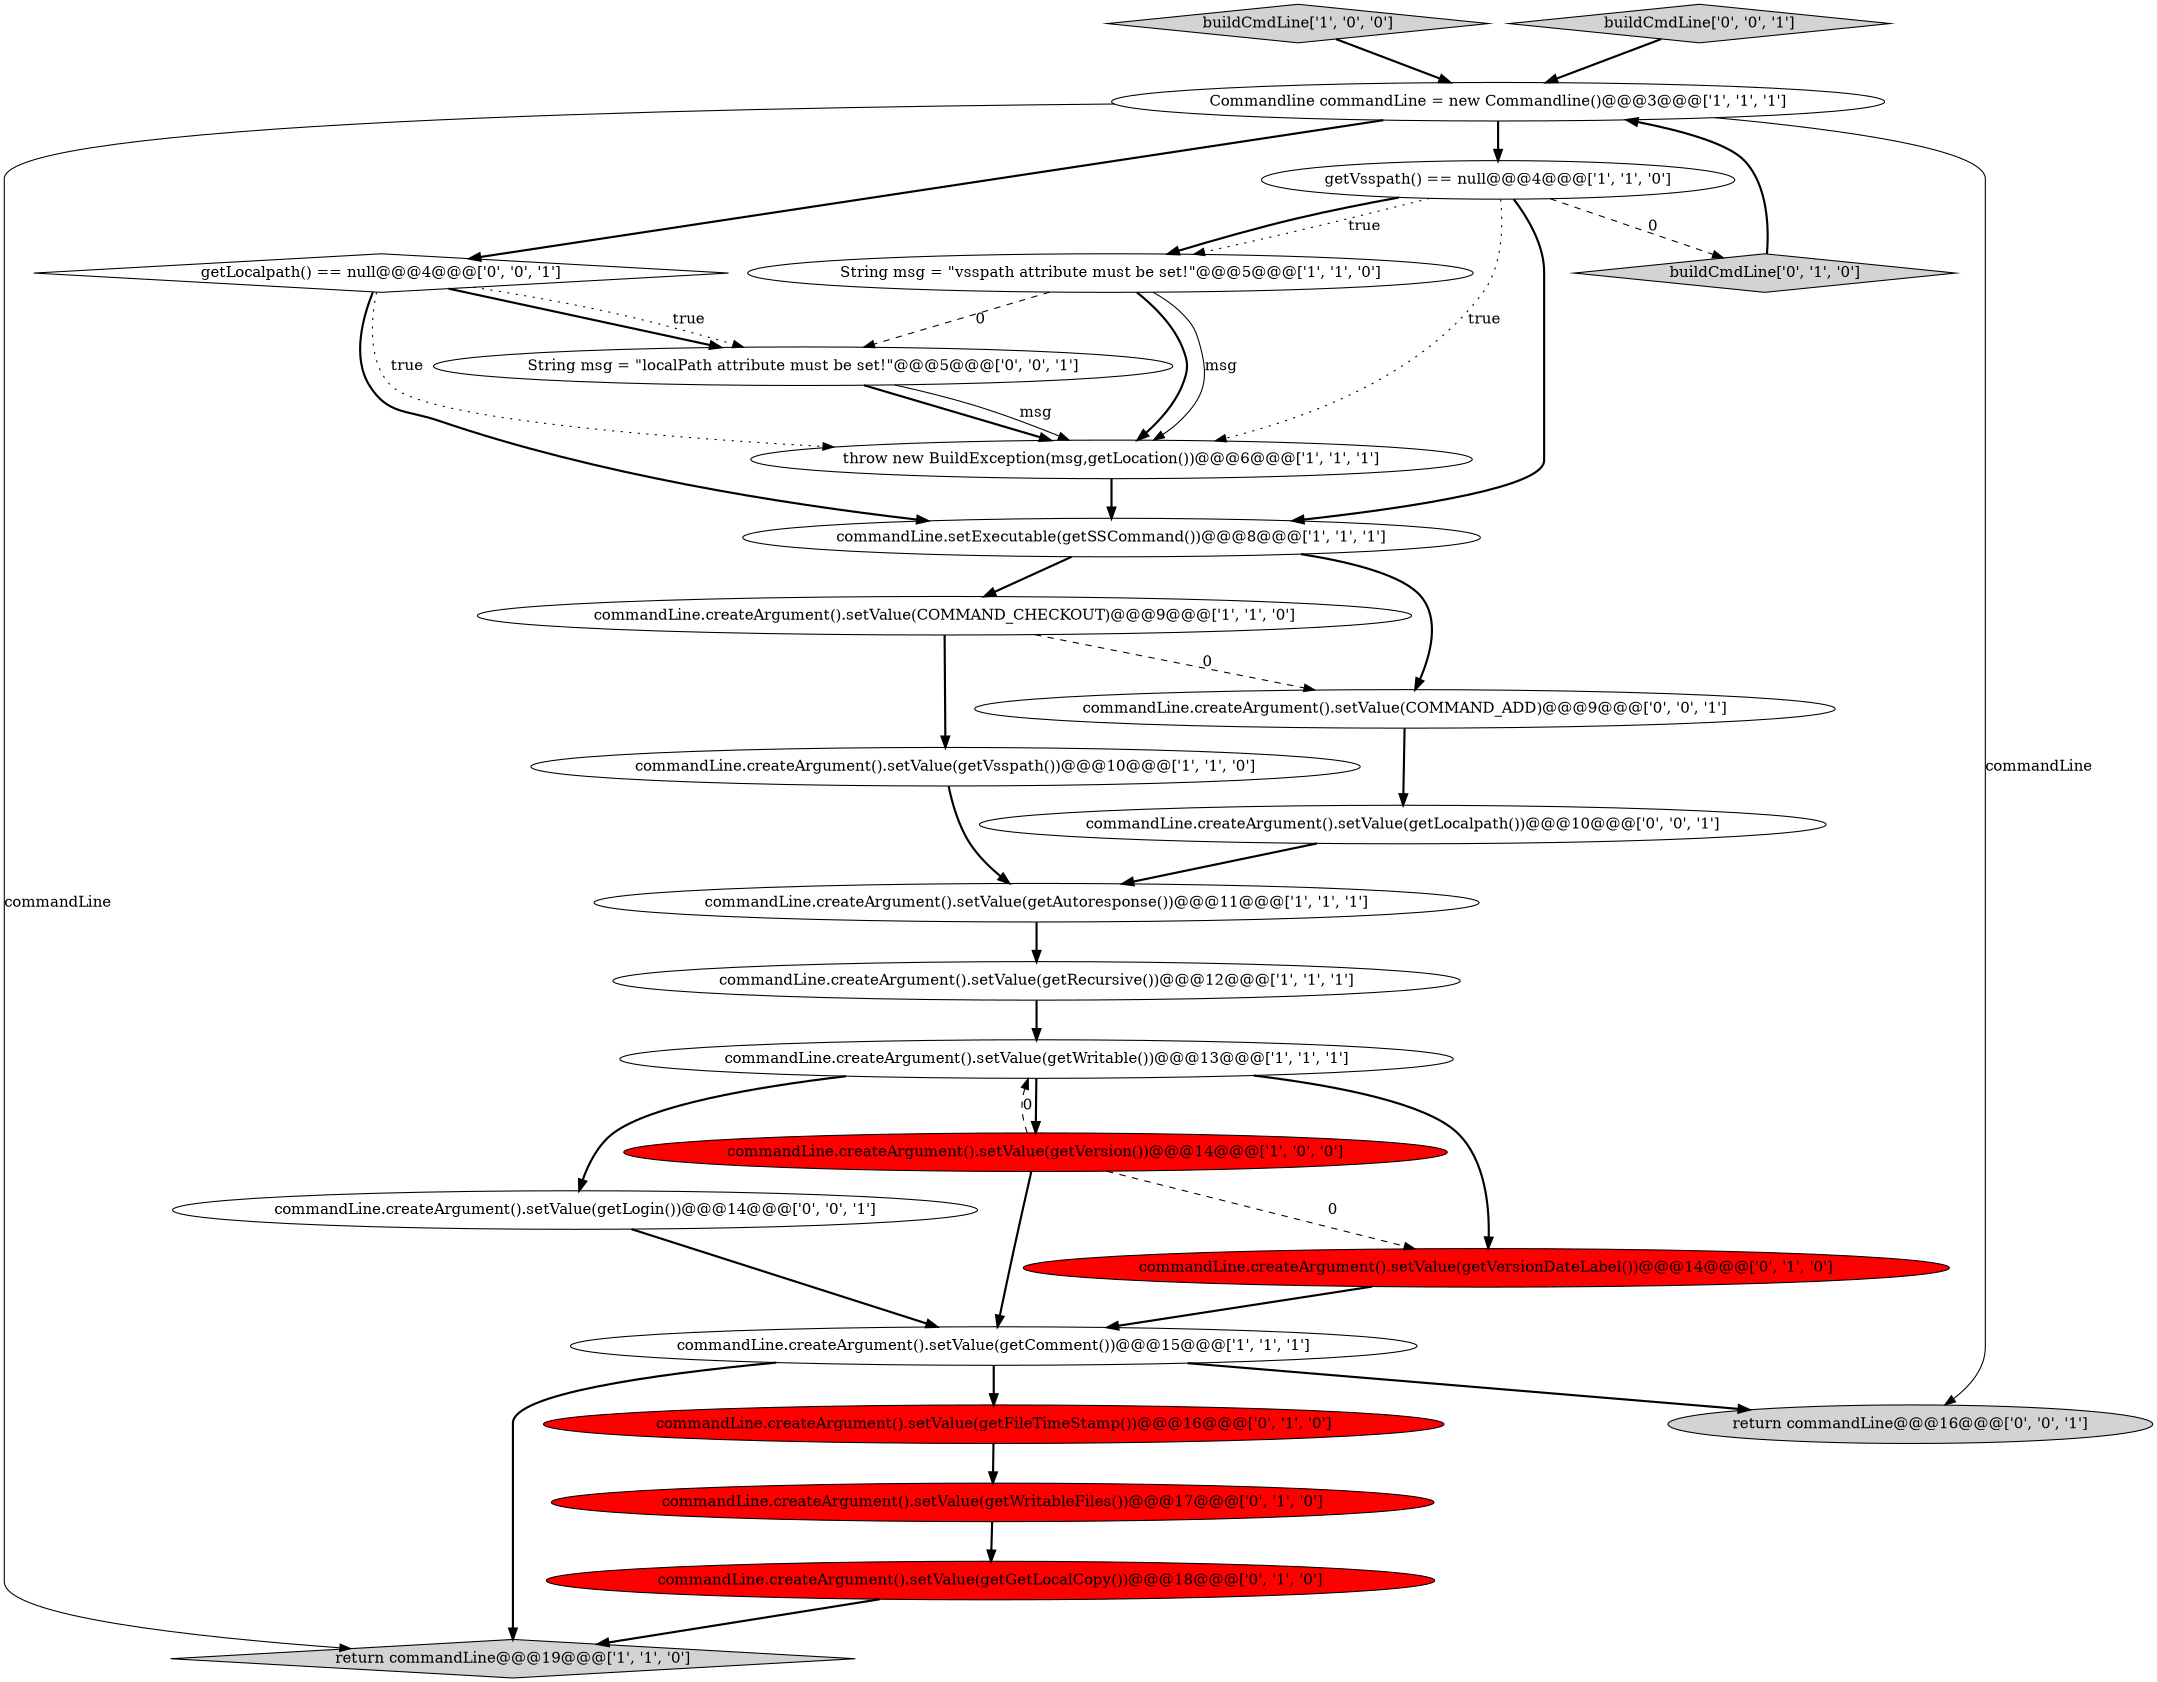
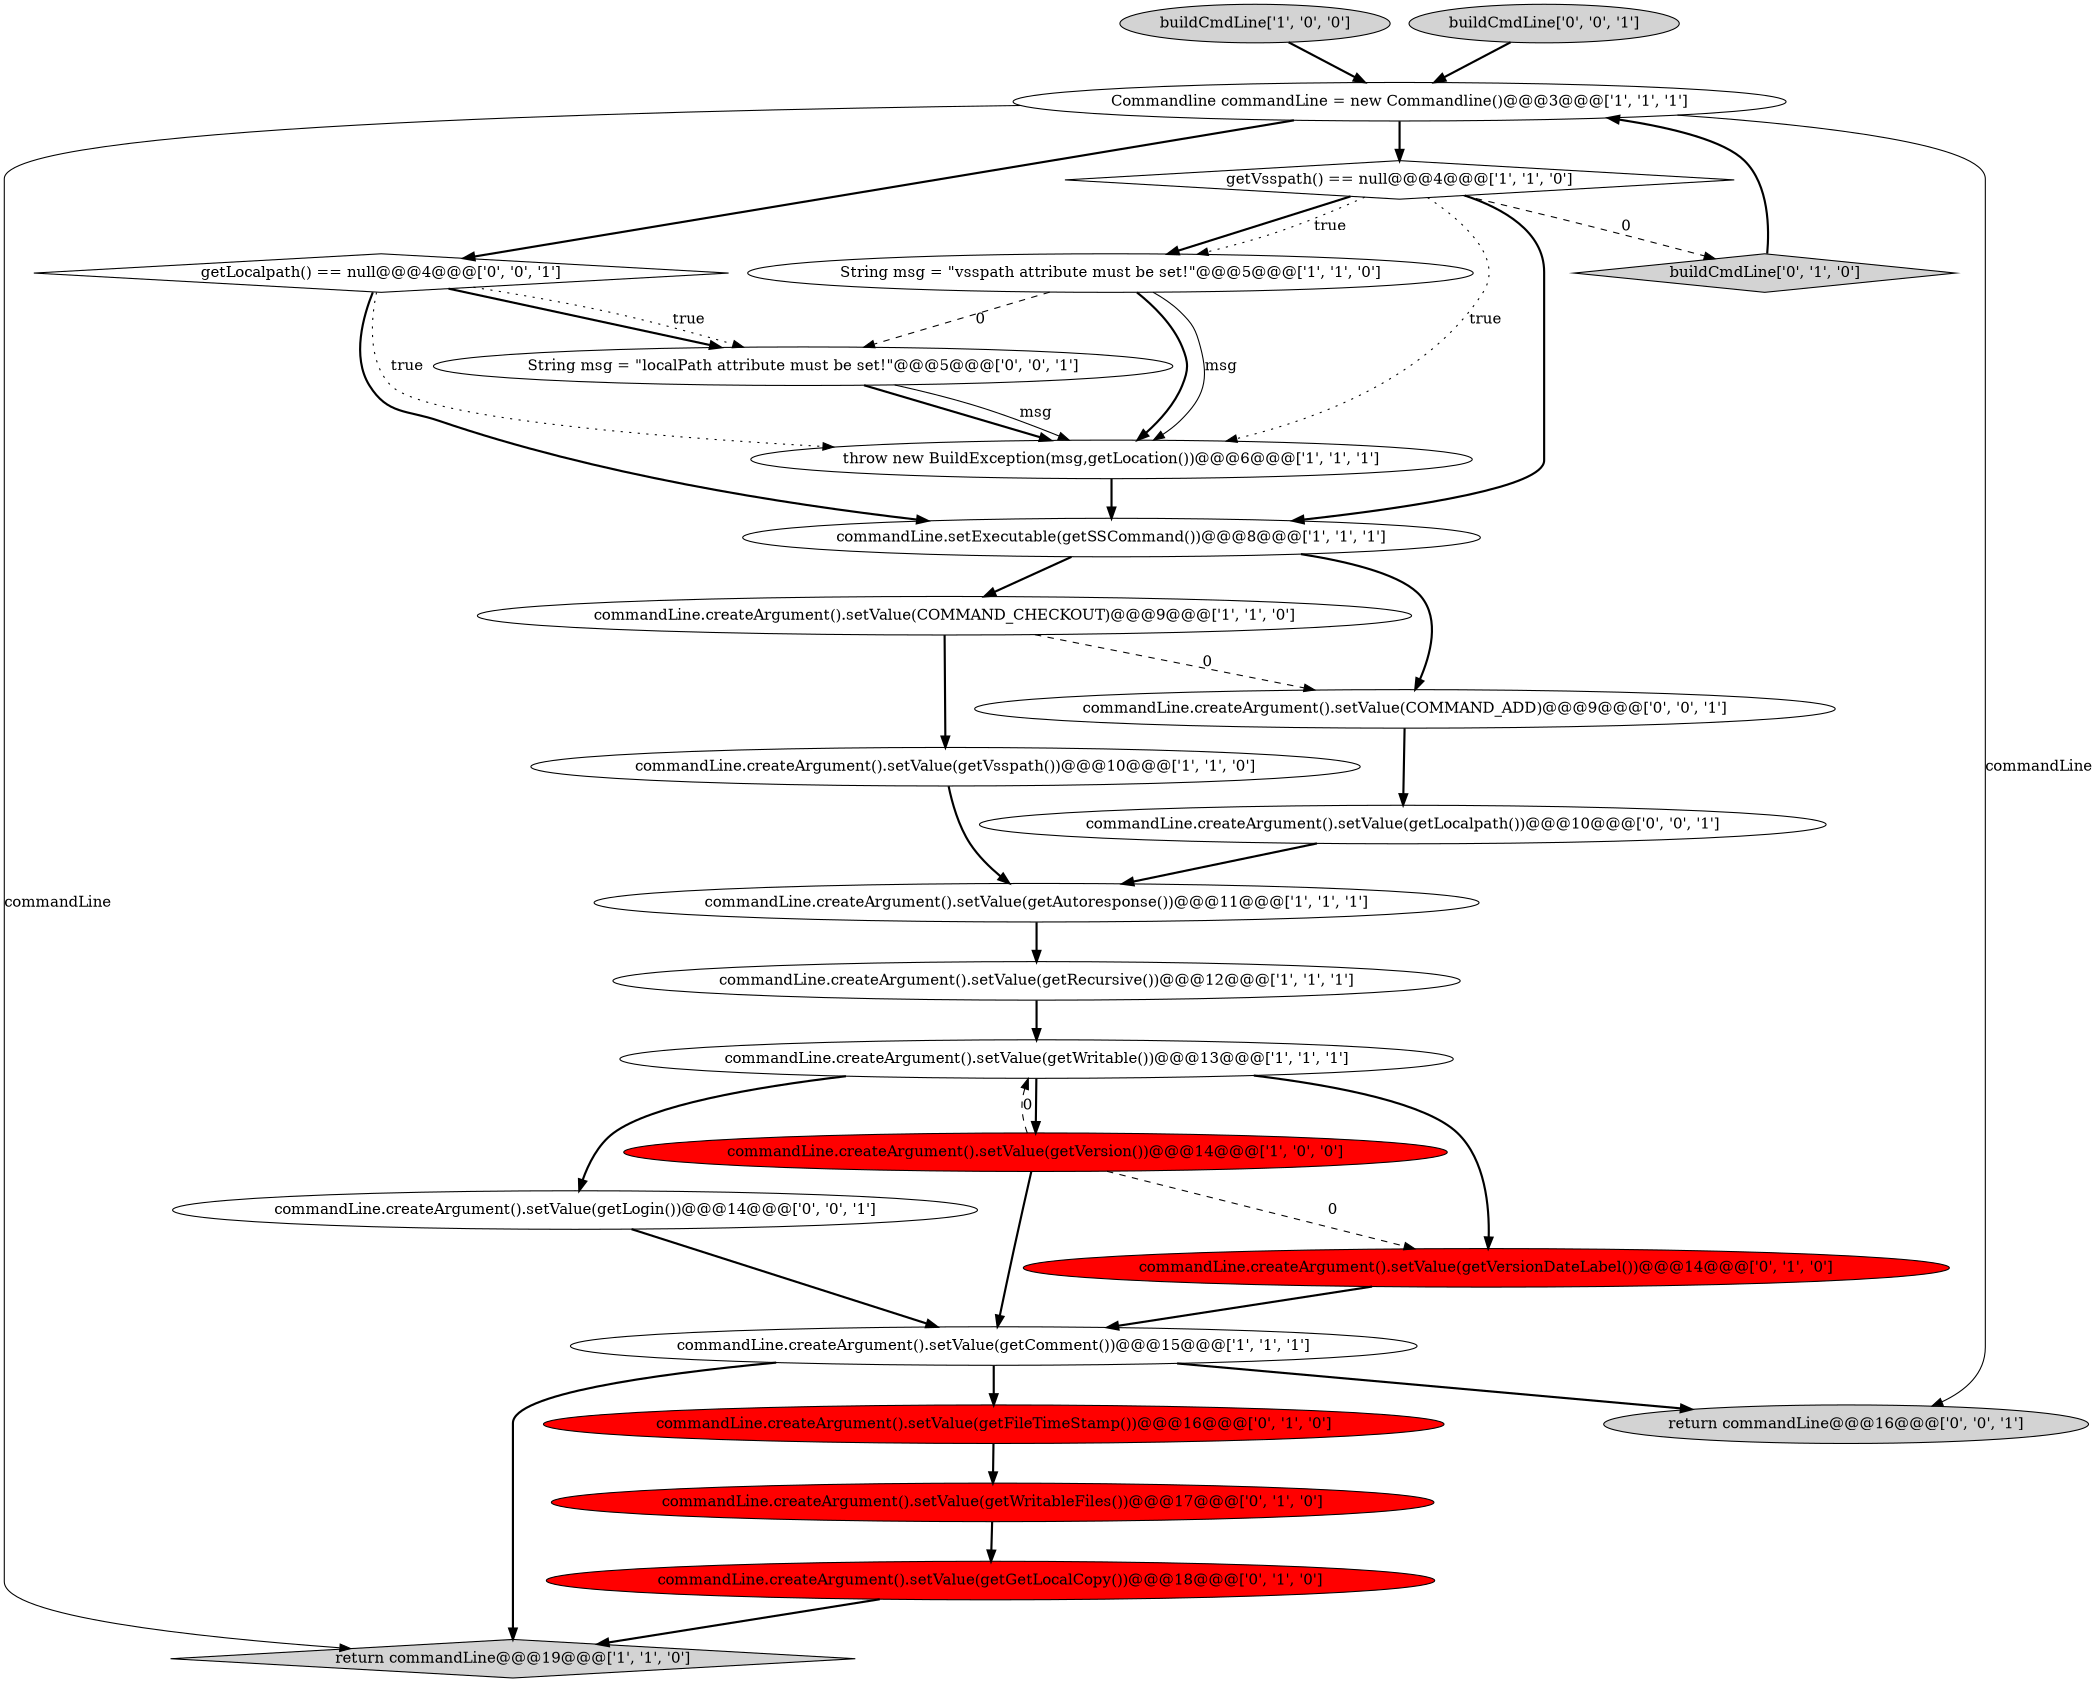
(1298, 24) -> (1255, 24)
(1699, 24) -> (1544, 24)
(1498, 180) -> (1400, 180)
